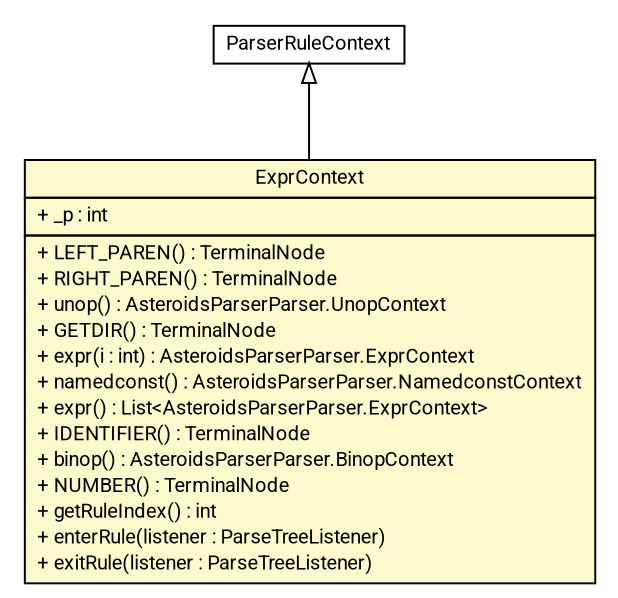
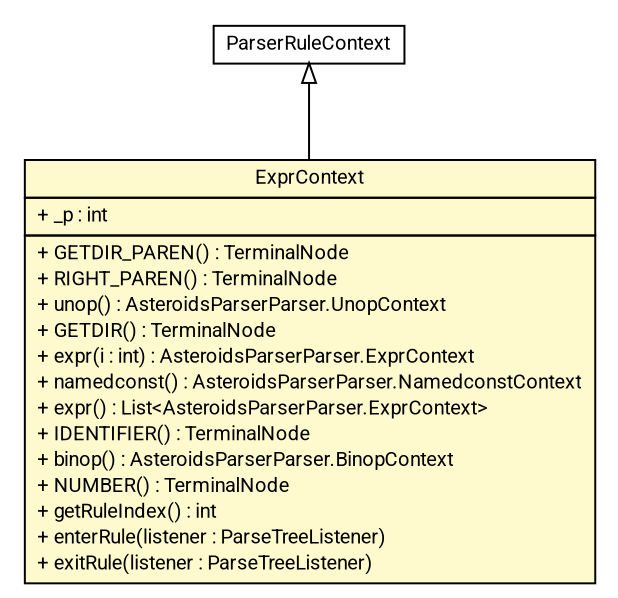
(182, 253) -> (194, 253)
